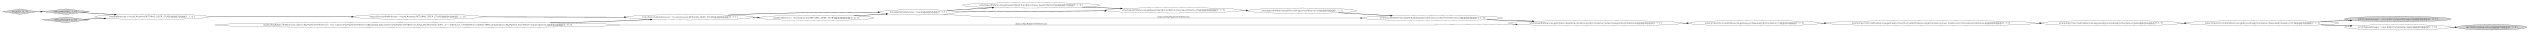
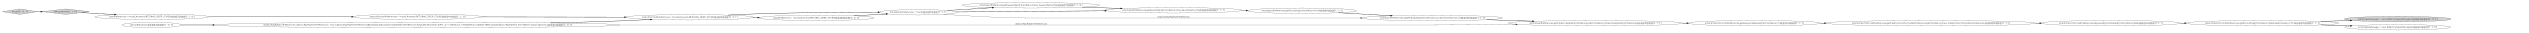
(66, 20) -> none
none -> (152, 25)
(2492, 27) -> none
